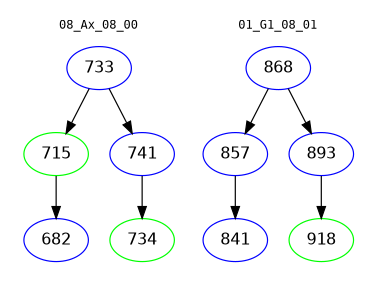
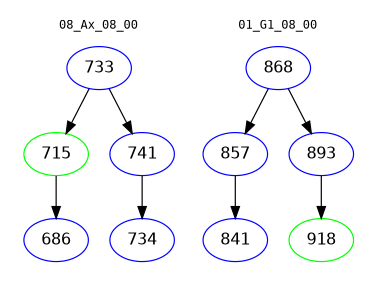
(278, 26) -> (278, 26)
(56, 240) -> (56, 240)
(142, 240) -> (142, 240)
